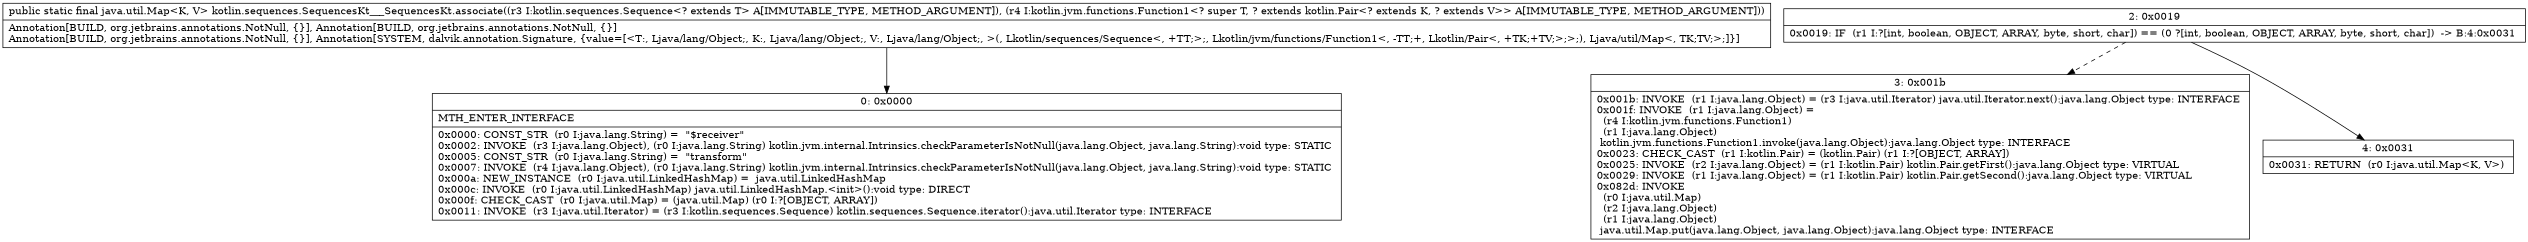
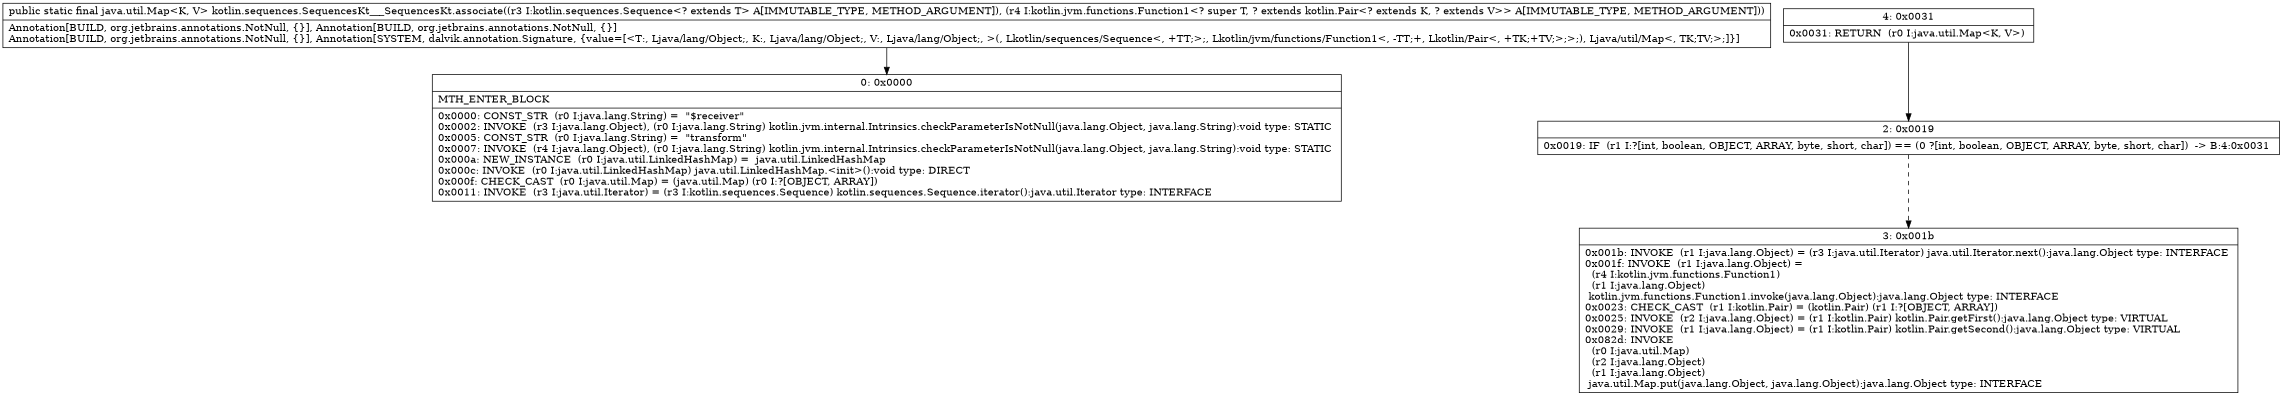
(2277, 86) -> (1909, 78)
(507, 118) -> (494, 99)
